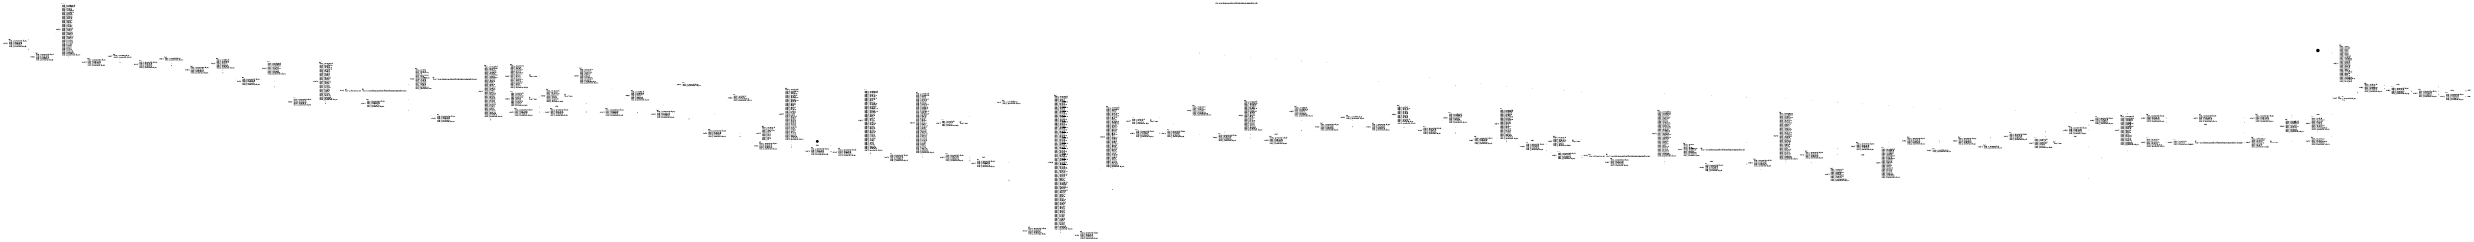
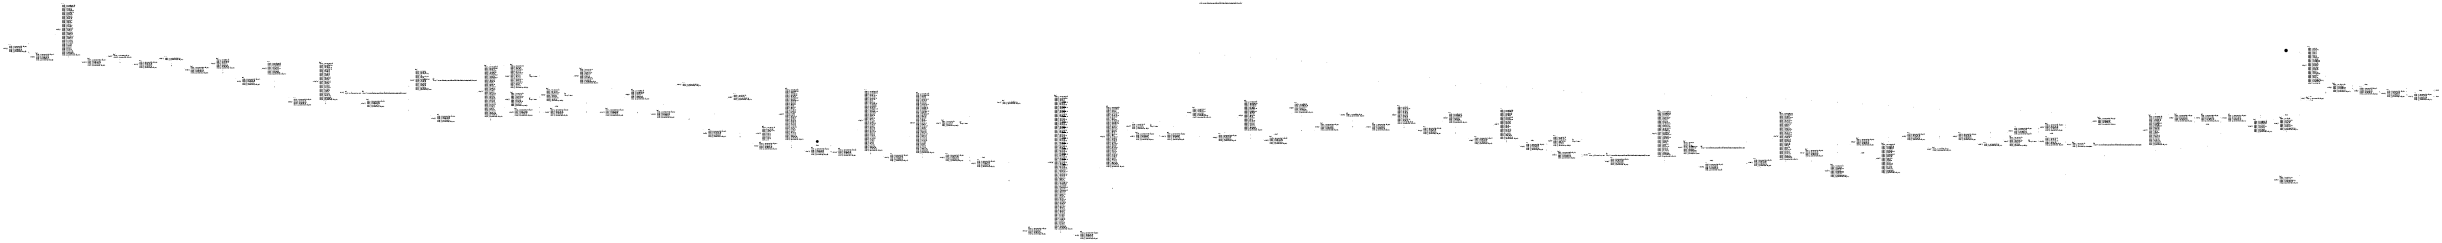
(2262, 143) -> none
